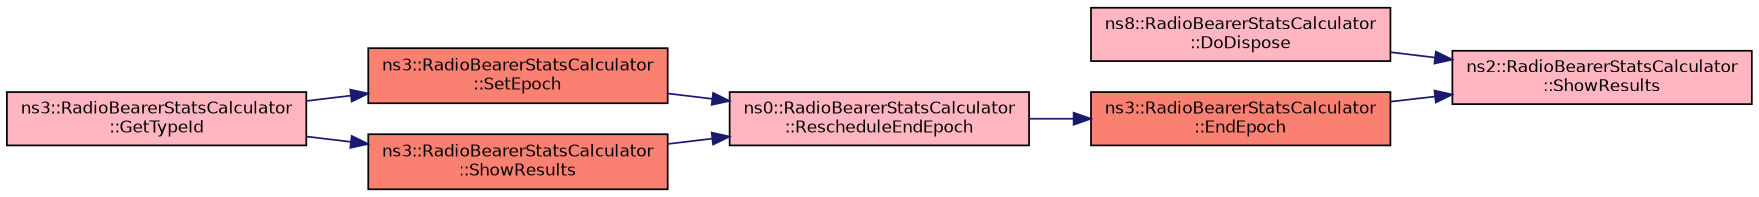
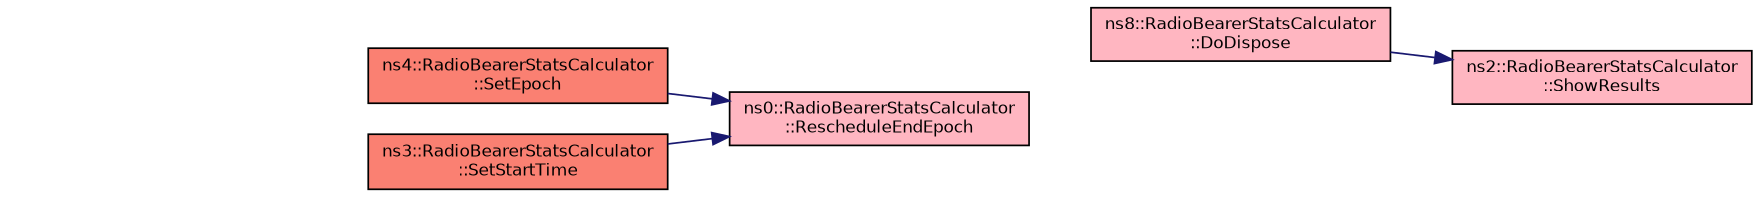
(518, 76) -> (518, 76)
(157, 119) -> none
(1241, 119) -> none
(518, 162) -> (518, 162)
